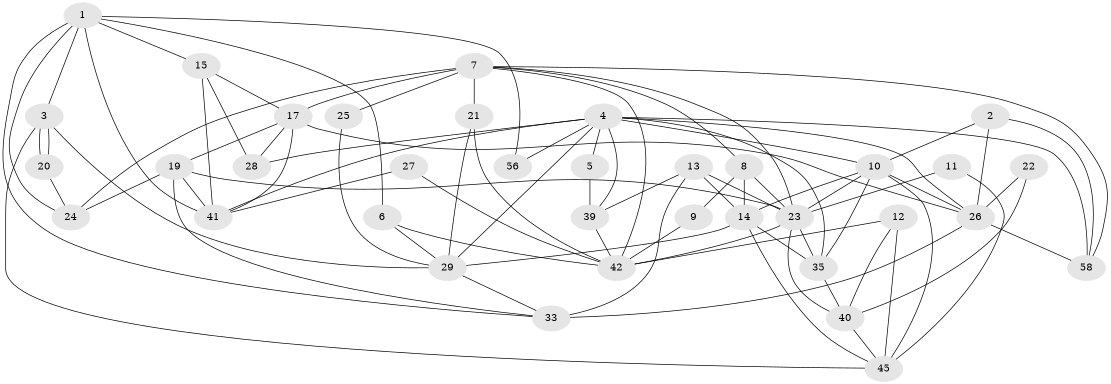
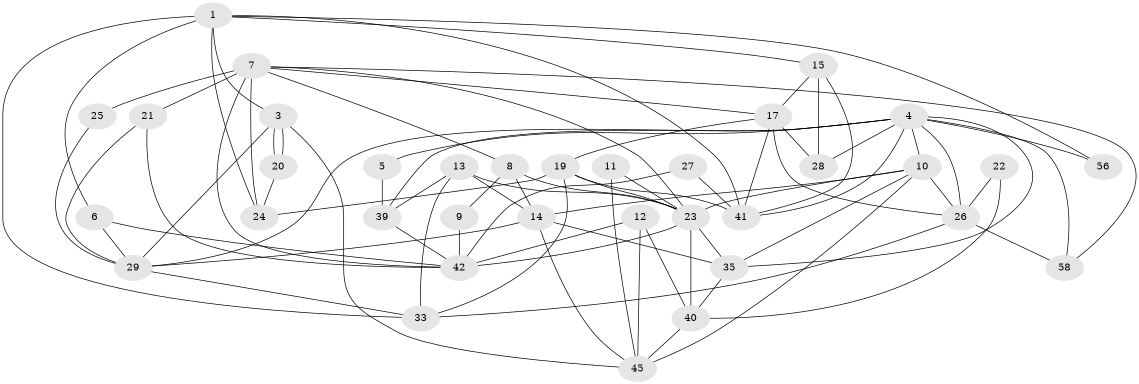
(990, 116) -> none
